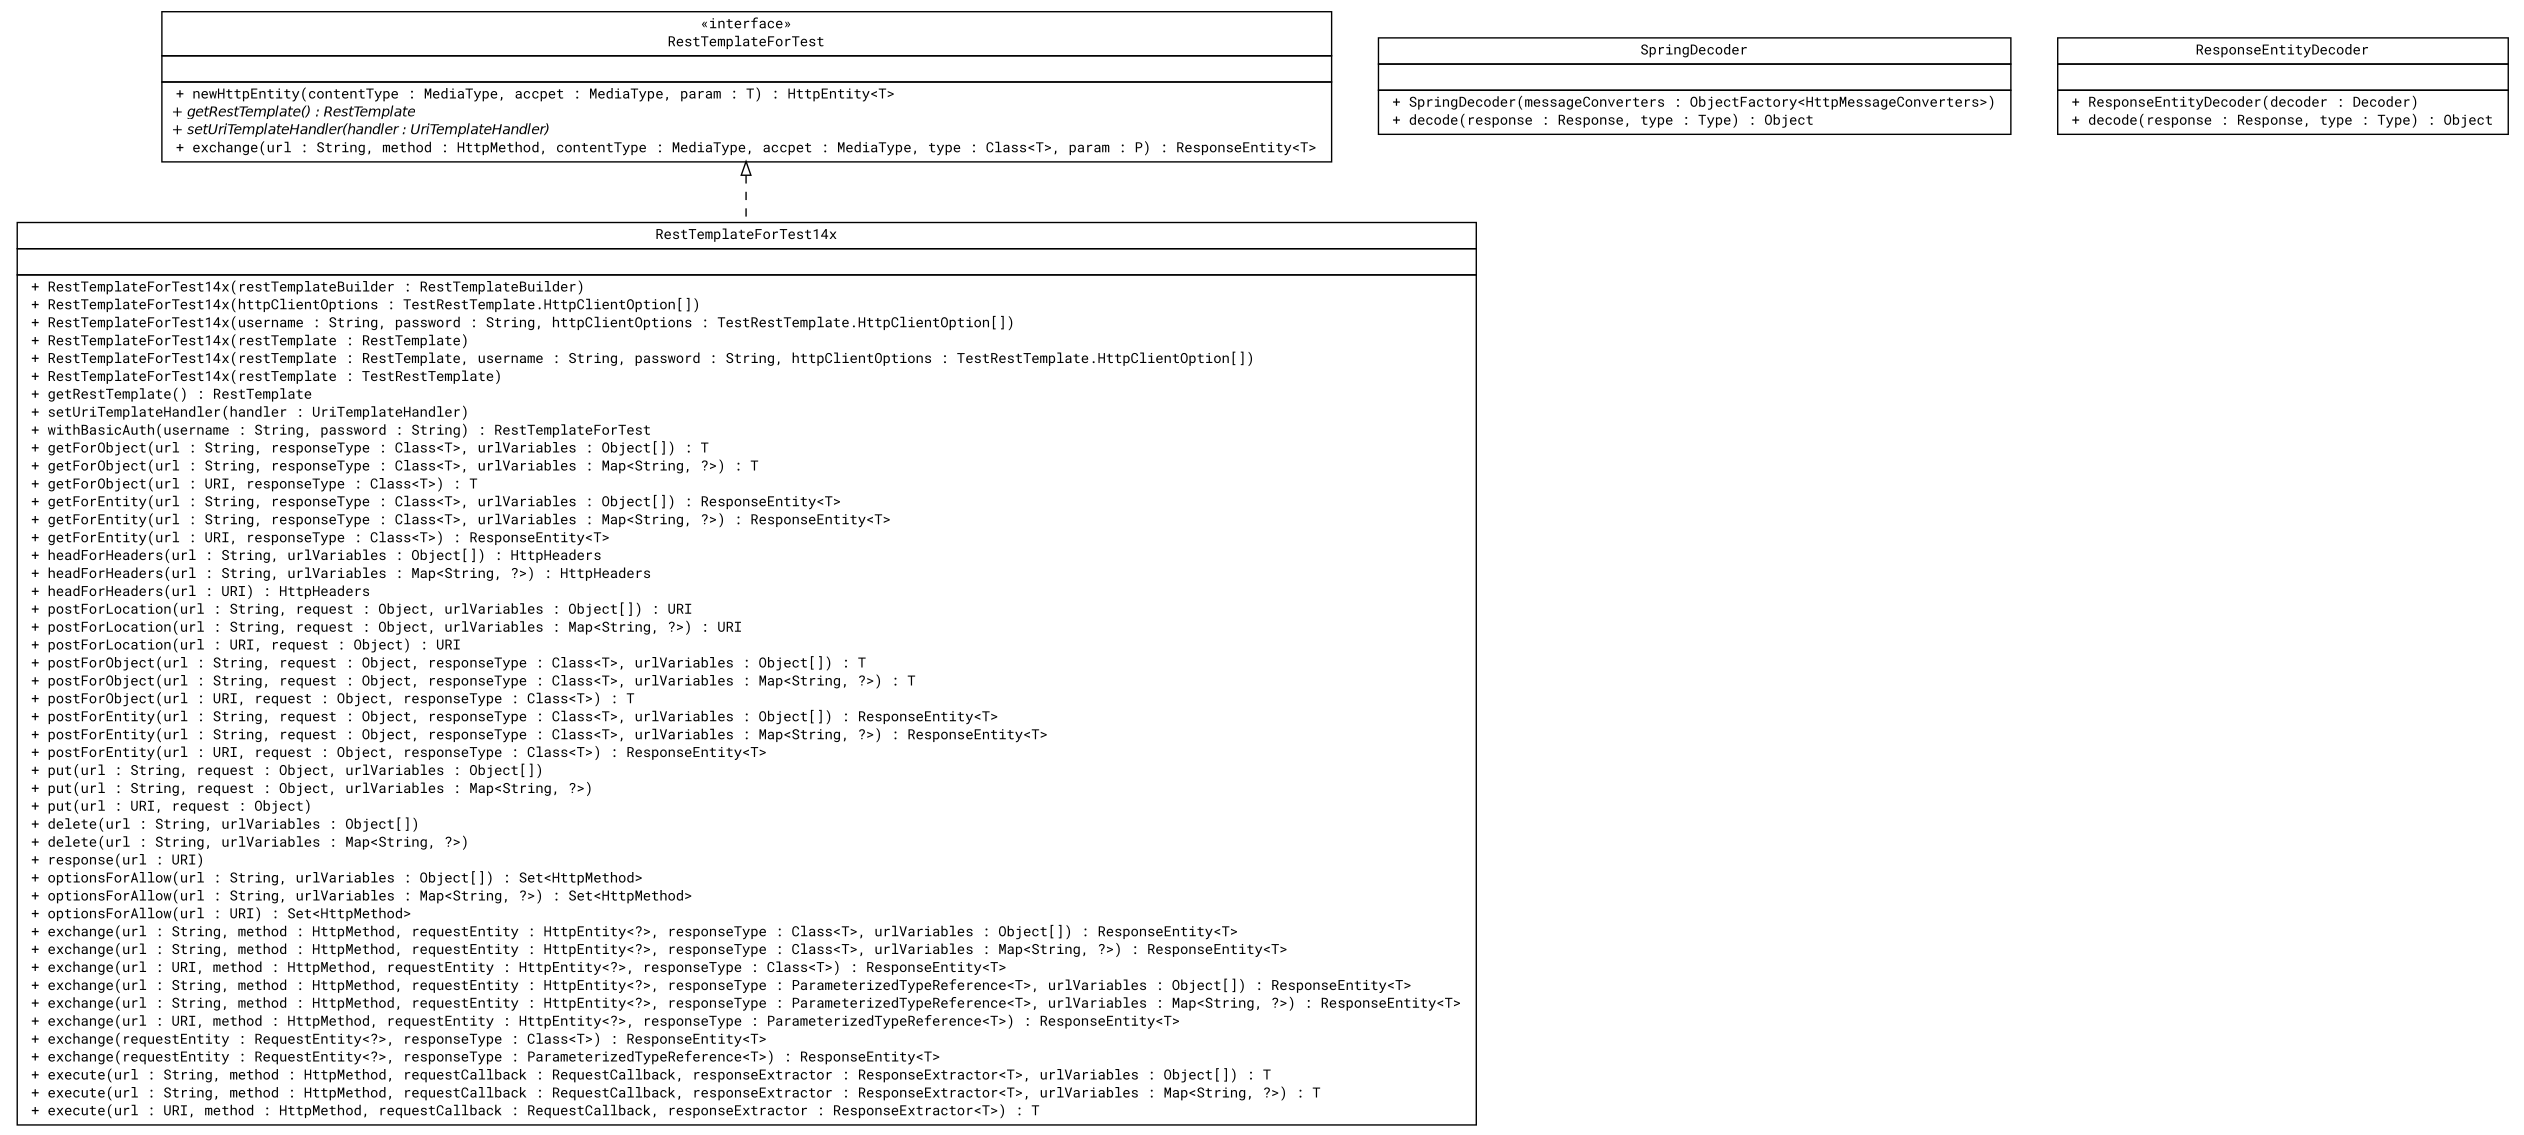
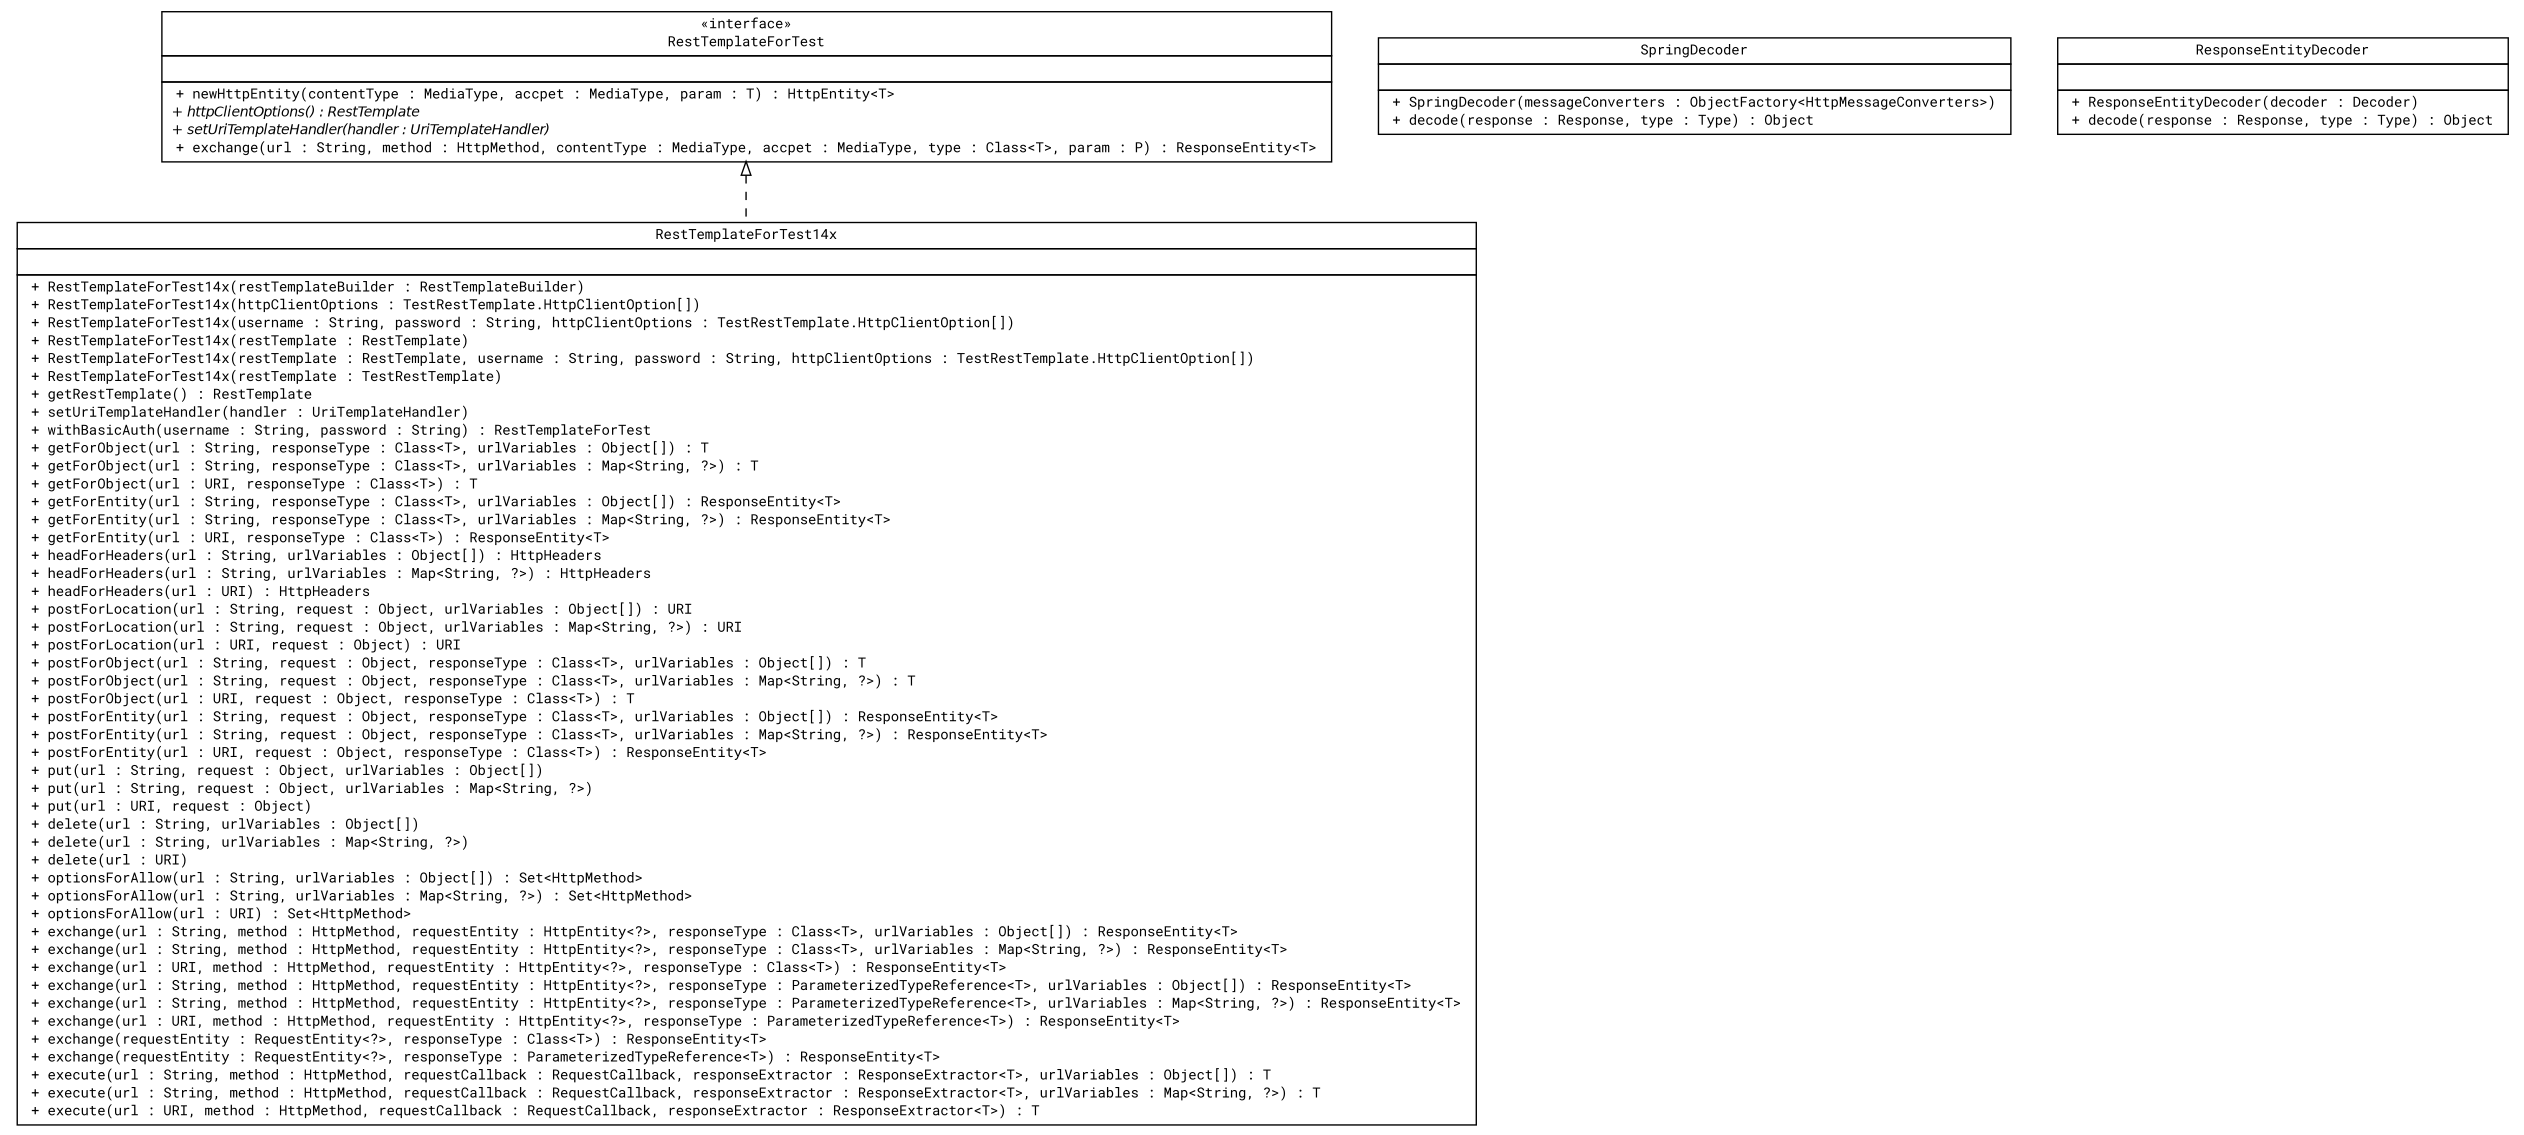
(294, 112) -> (296, 112)
(118, 860) -> (110, 860)
